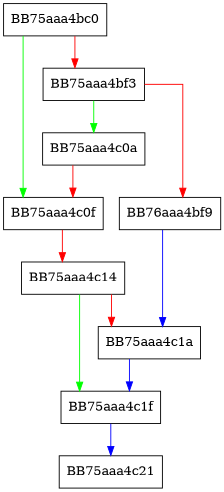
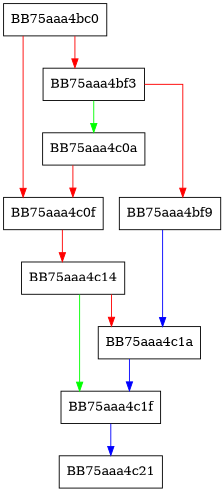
(23, 112) -> (23, 112)
(170, 214) -> (170, 214)
